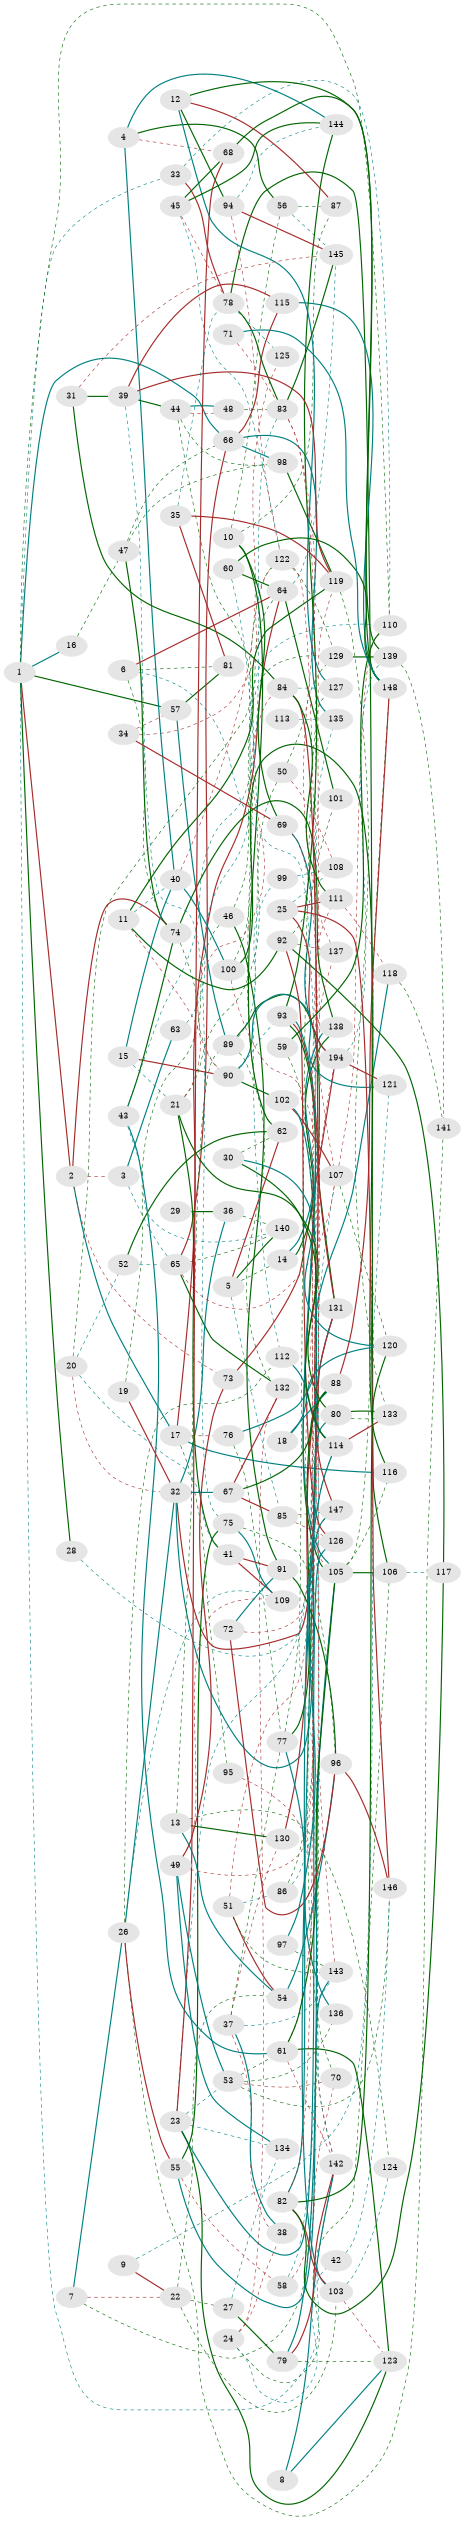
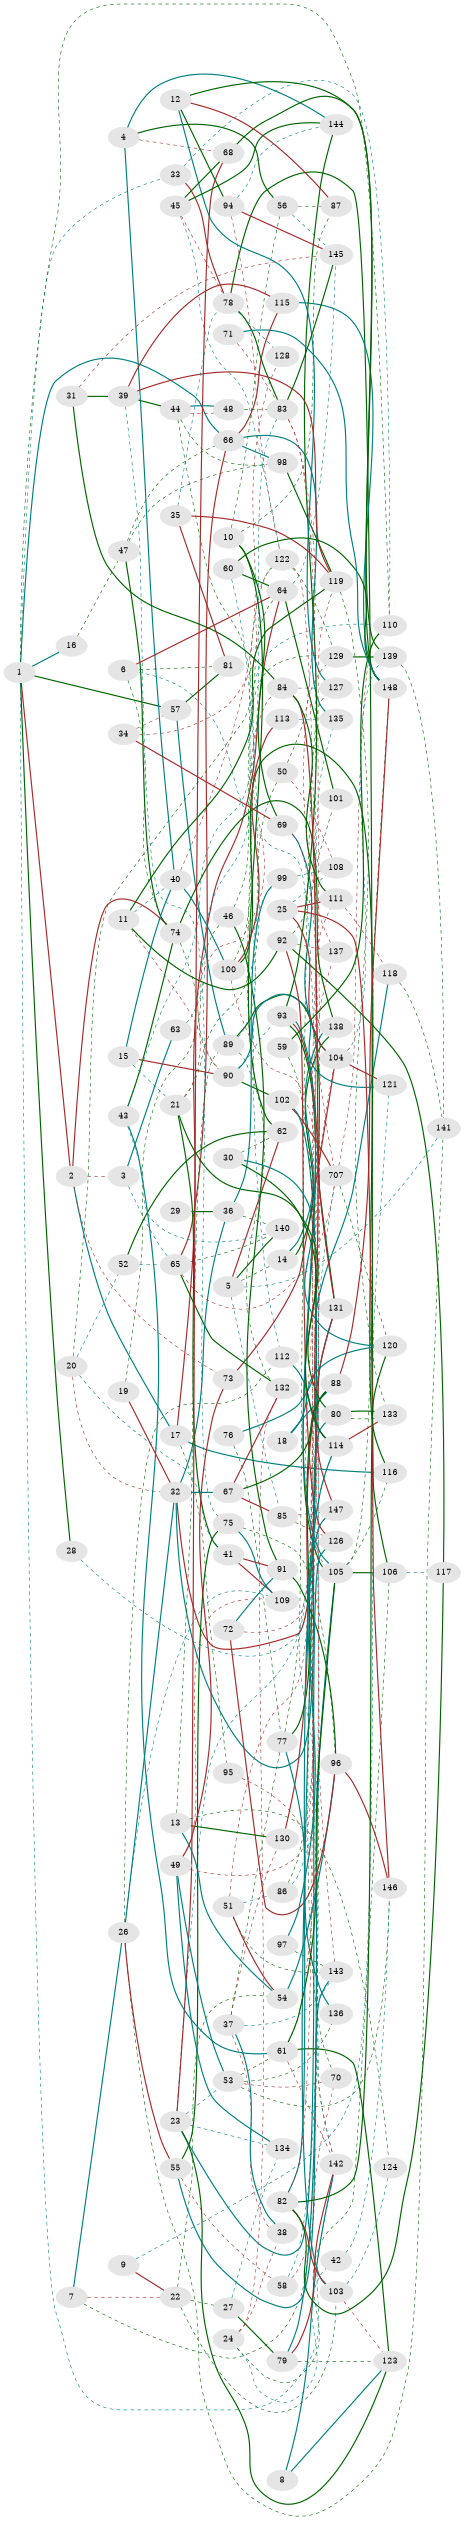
(282, 356) -> (282, 356)
none -> (255, 845)
(336, 1058) -> (336, 1058)
none -> (251, 1116)
(336, 1176) -> (336, 1176)
none -> (351, 1239)
(200, 1436) -> none
